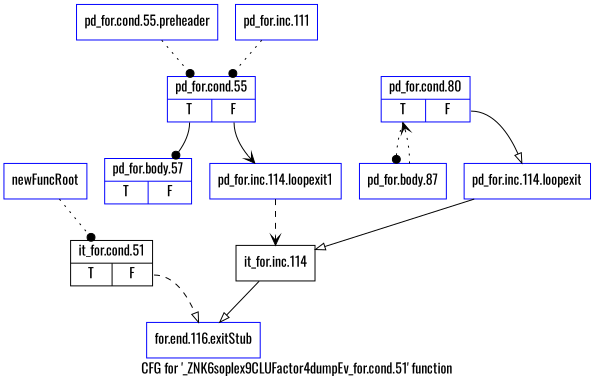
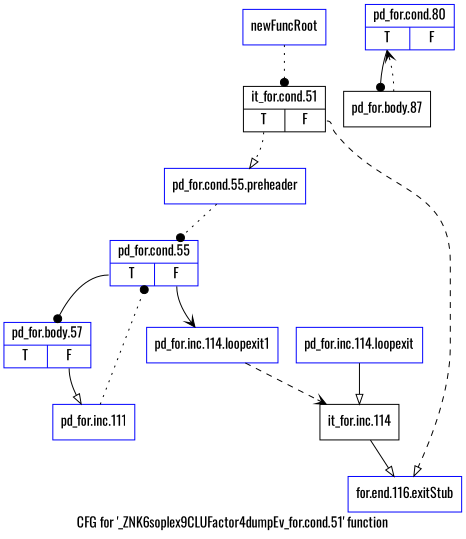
(500, 126) -> none
(399, 139) -> (383, 67)
none -> (261, 147)
(403, 181) -> (387, 109)
none -> (71, 382)
